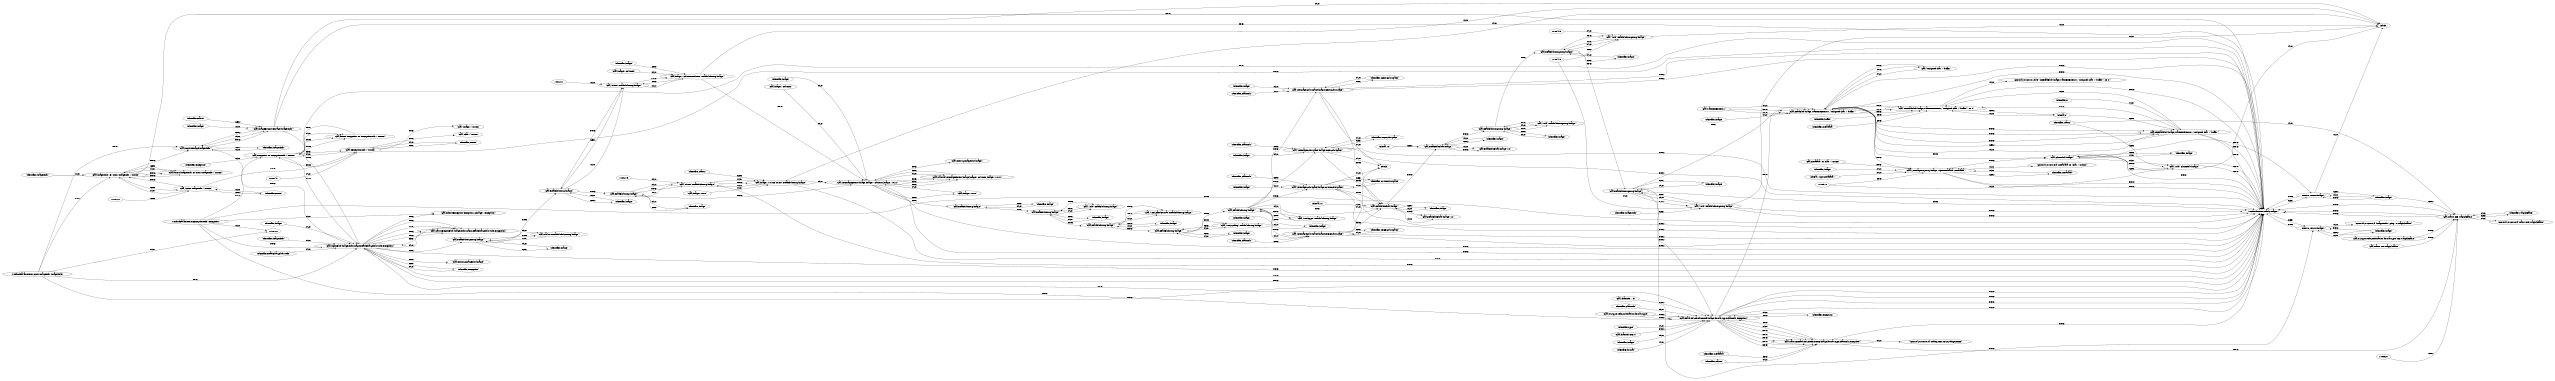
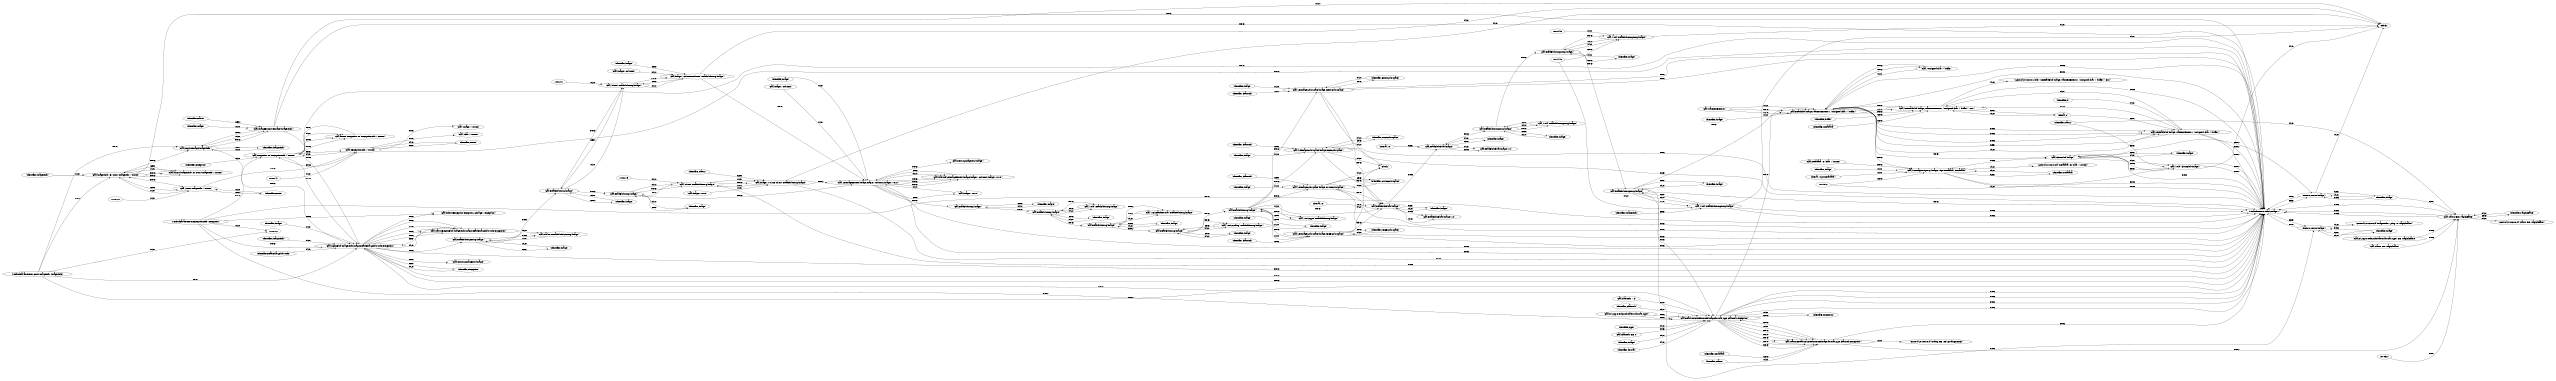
(821, 182) -> (821, 182)
(153, 198) -> (153, 198)
(309, 216) -> (309, 216)
